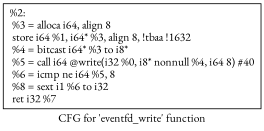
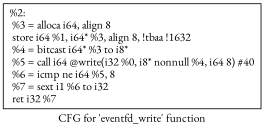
(60, 87) -> (60, 87)
